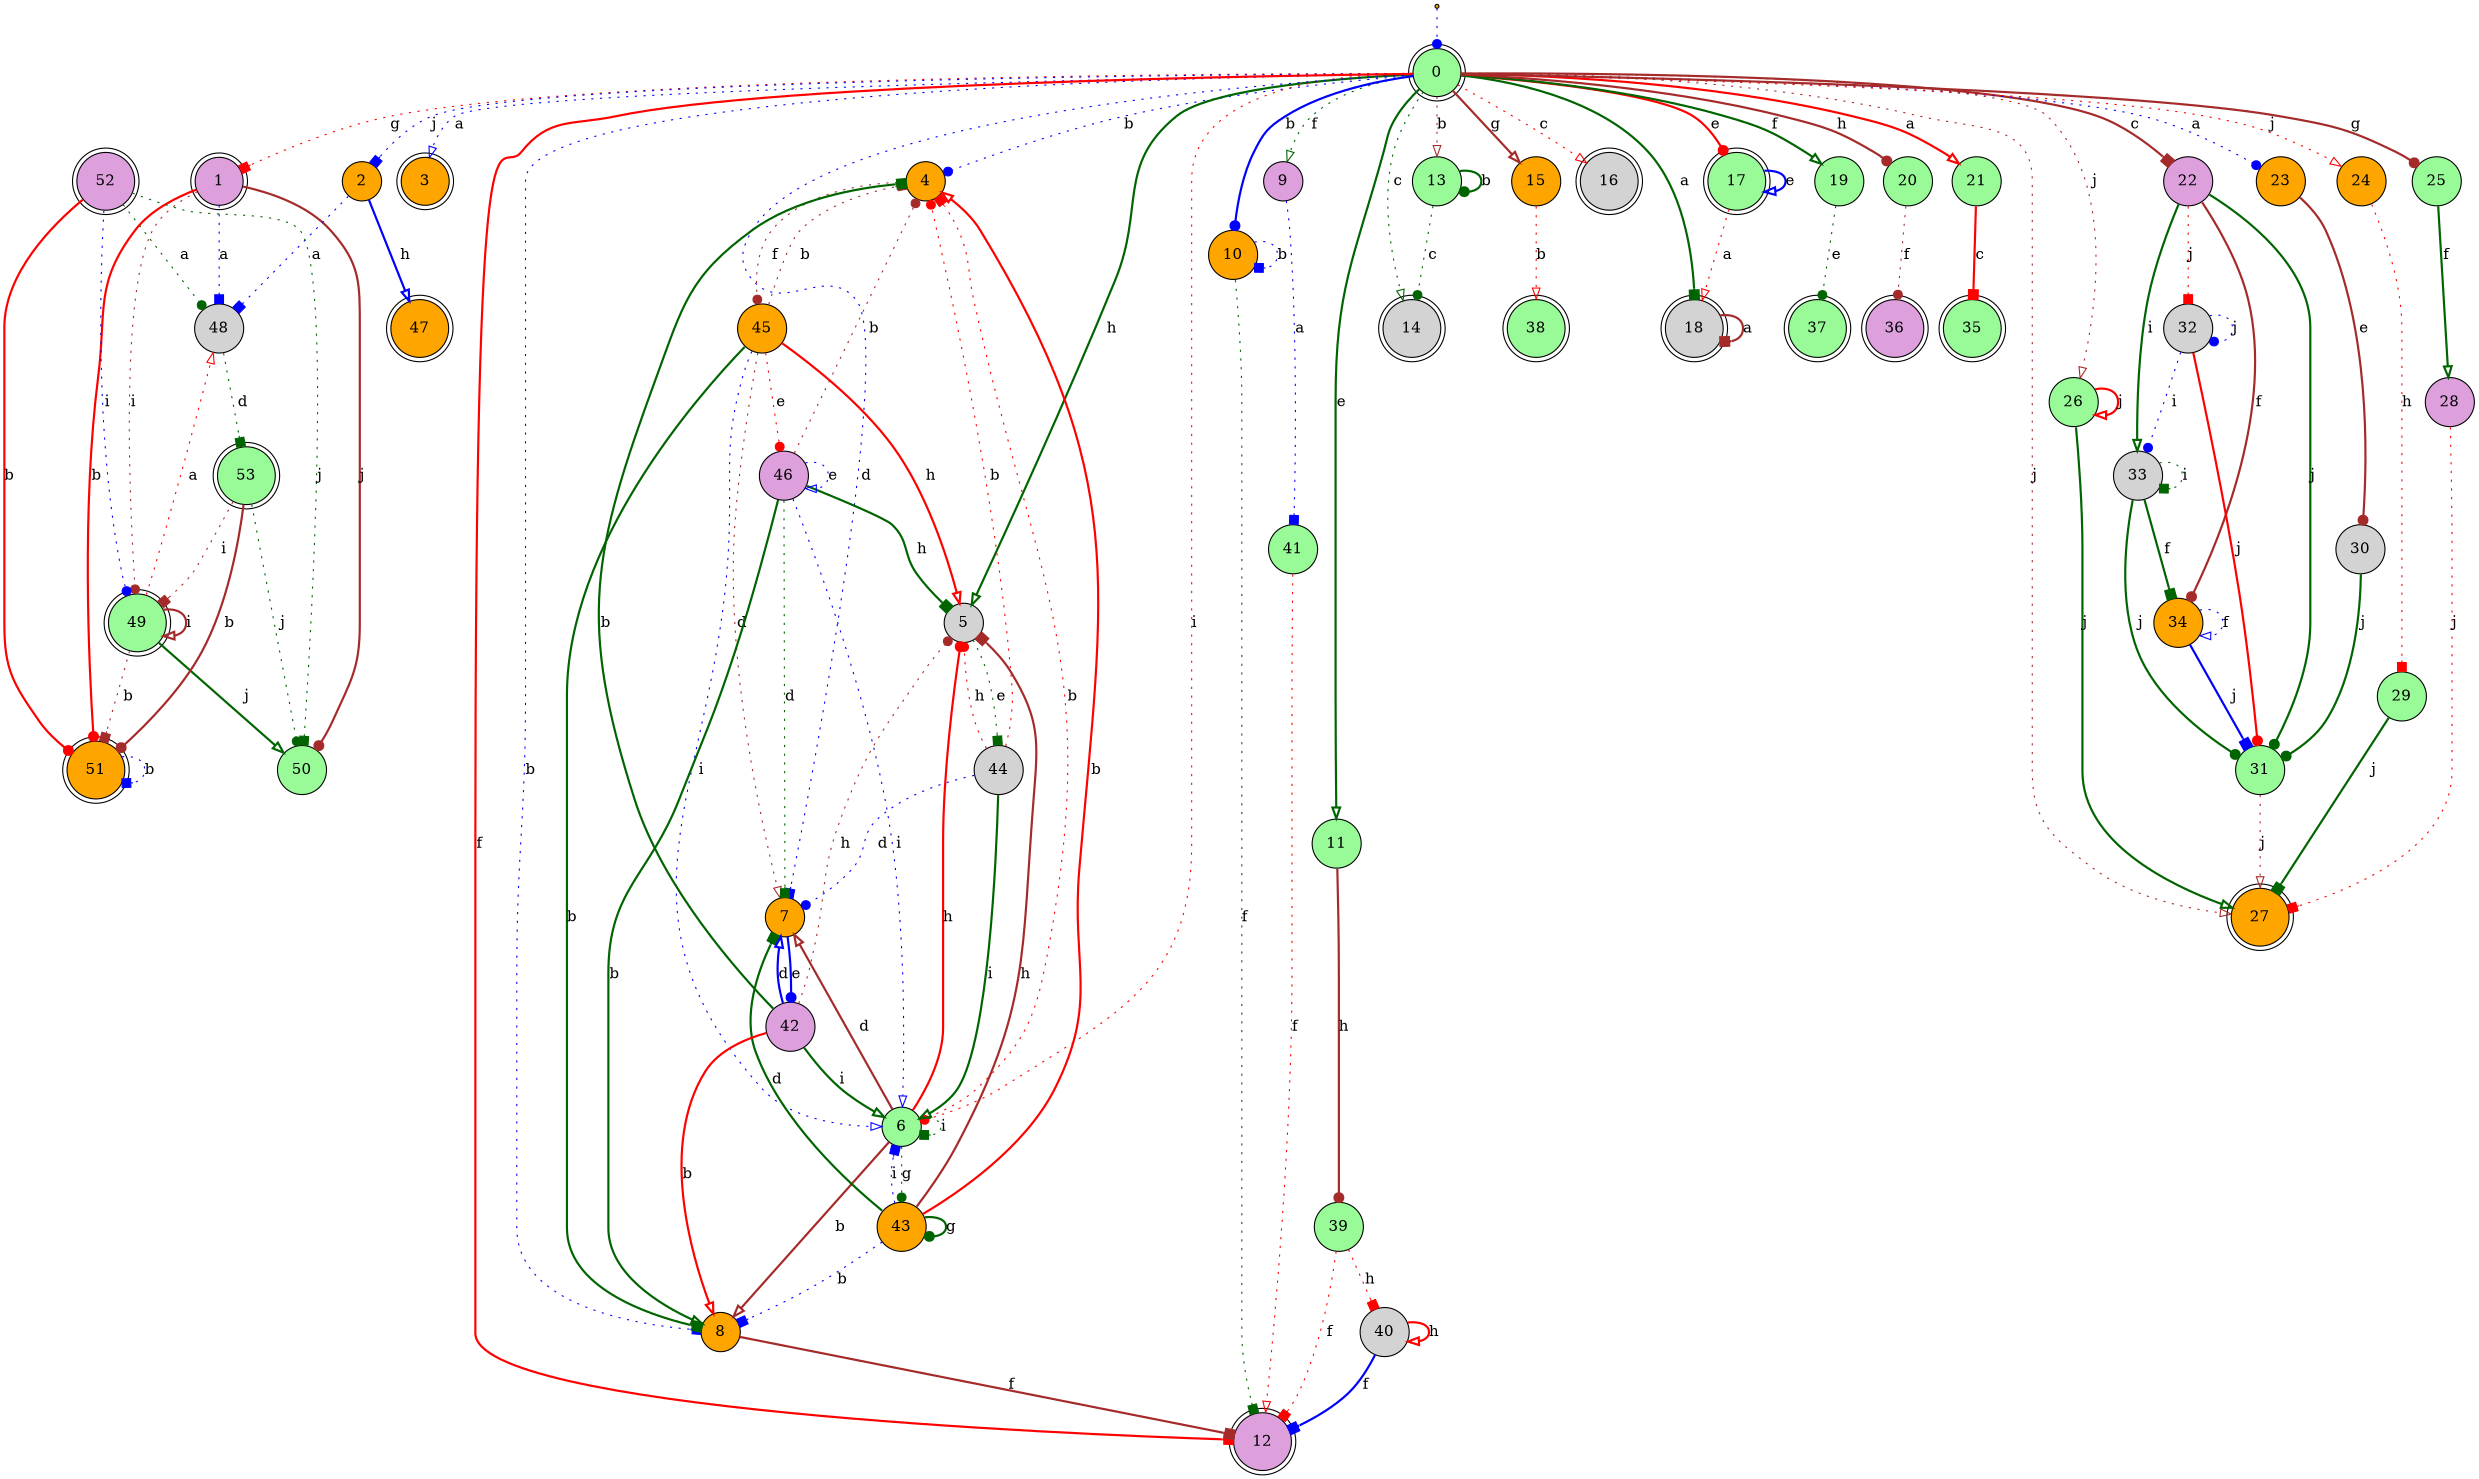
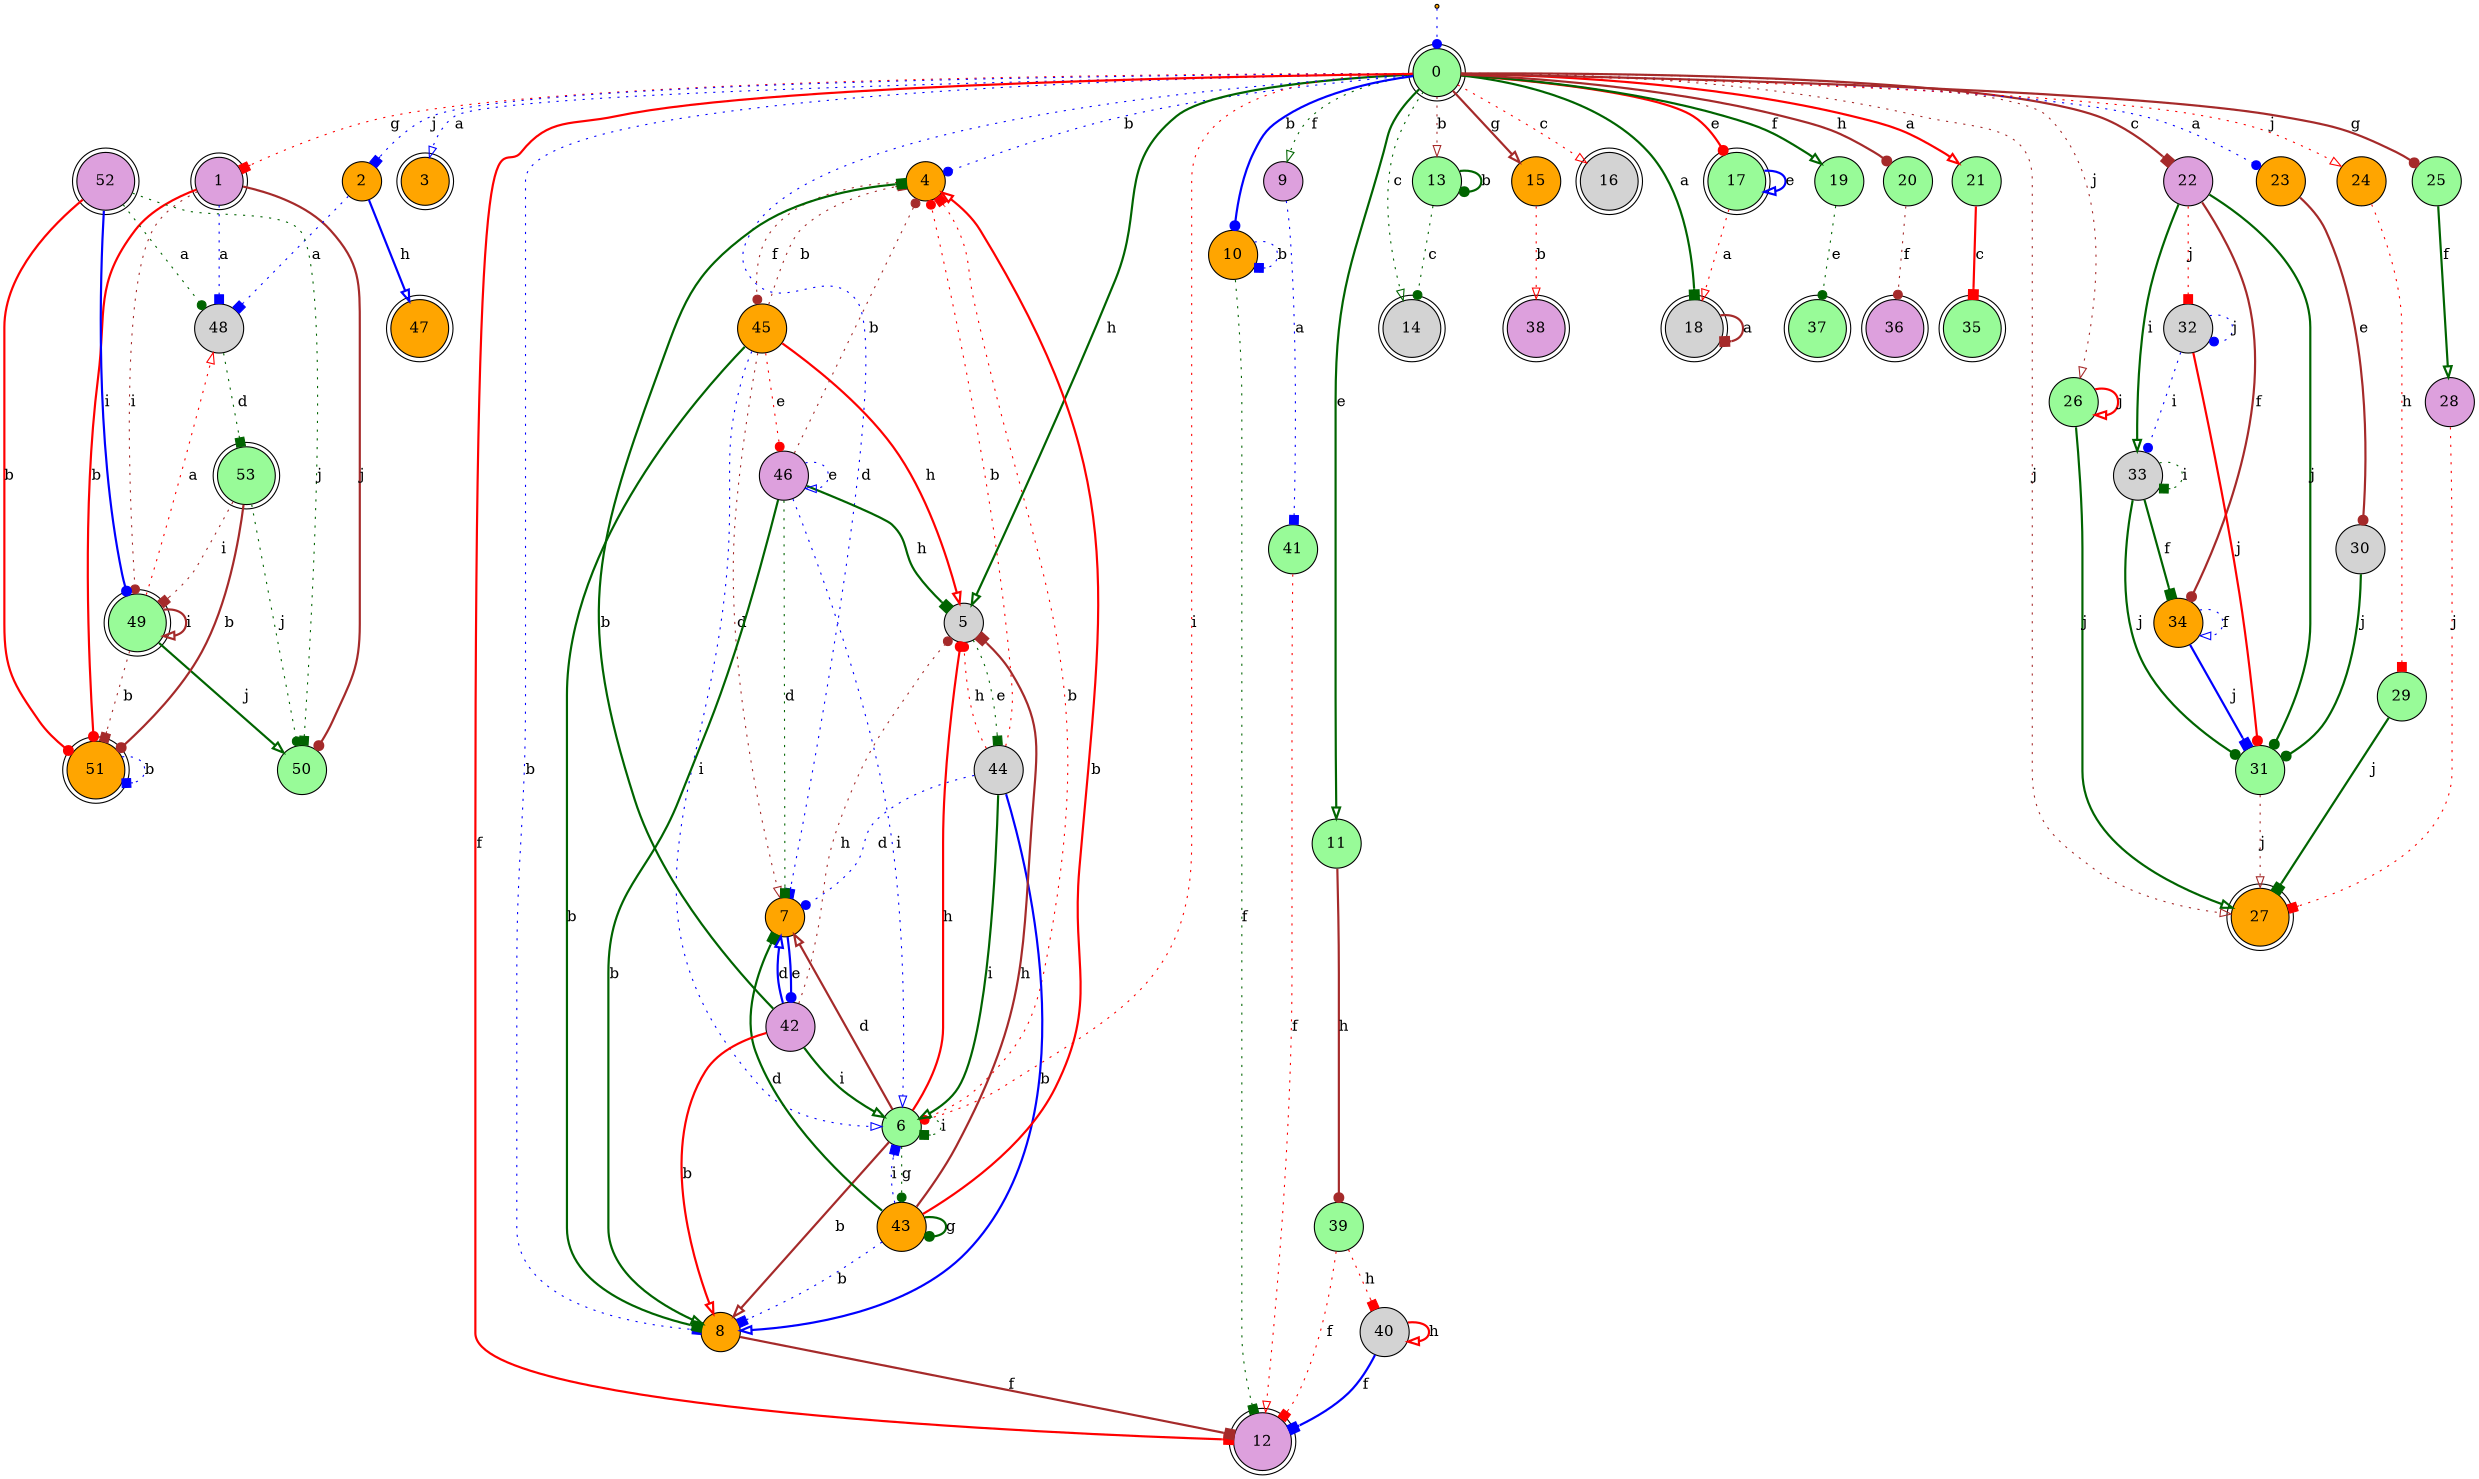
(1536, 329) -> (1536, 329)
(103, 400) -> (103, 400)
none -> (1026, 1145)
